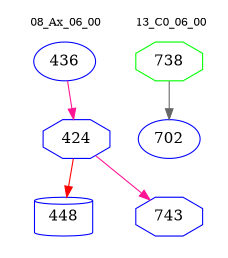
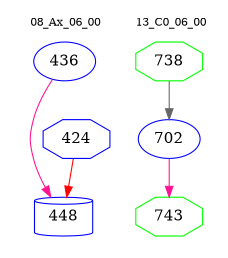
(70, 95) -> (31, 133)
(112, 169) -> (169, 173)
(169, 217) -> (169, 217)
